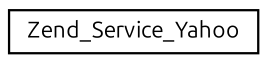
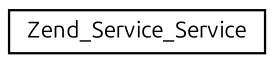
(134, 32) -> (137, 32)
